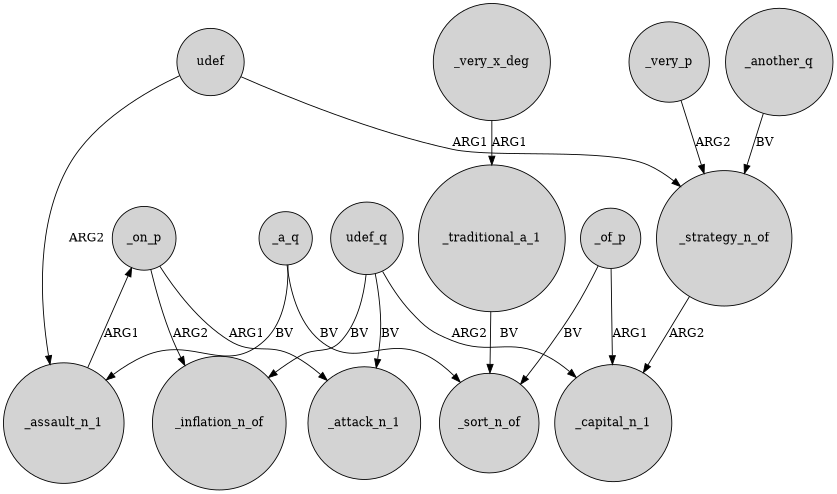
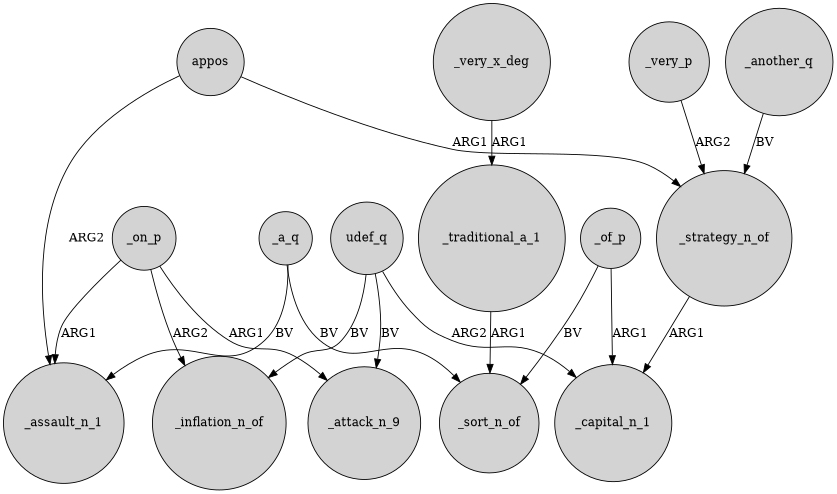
(211, 62) -> (211, 62)
(108, 322) -> (79, 302)
(509, 334) -> (509, 334)
(687, 334) -> (687, 334)
(364, 423) -> (364, 423)
